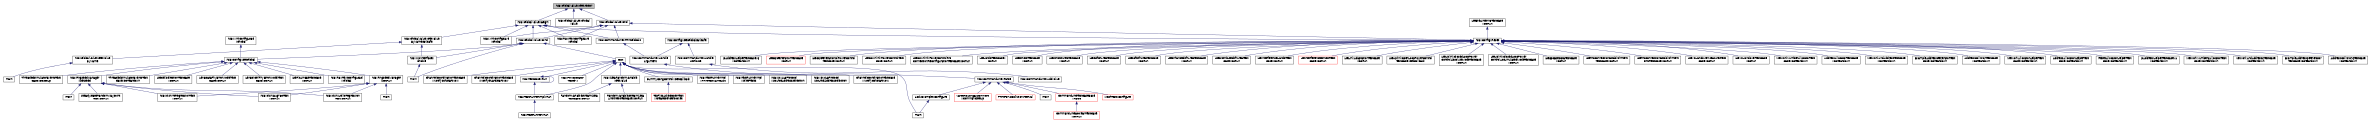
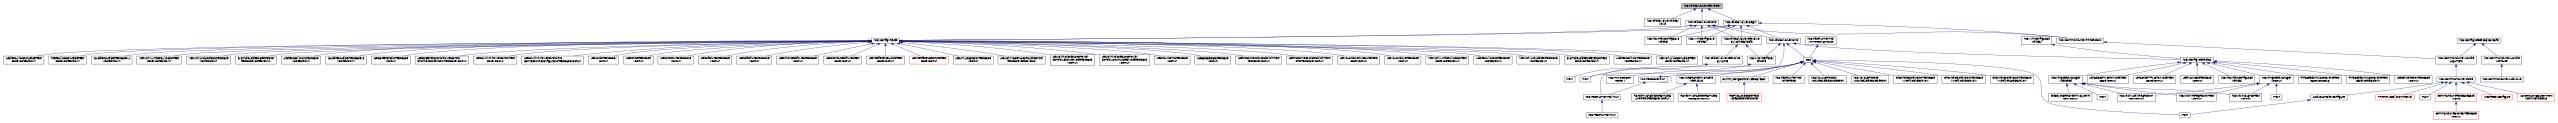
none -> (1719, 30)
(1487, 34) -> (1063, 47)
(786, 60) -> (391, 60)
(834, 60) -> (442, 60)
(661, 73) -> (1813, 52)
